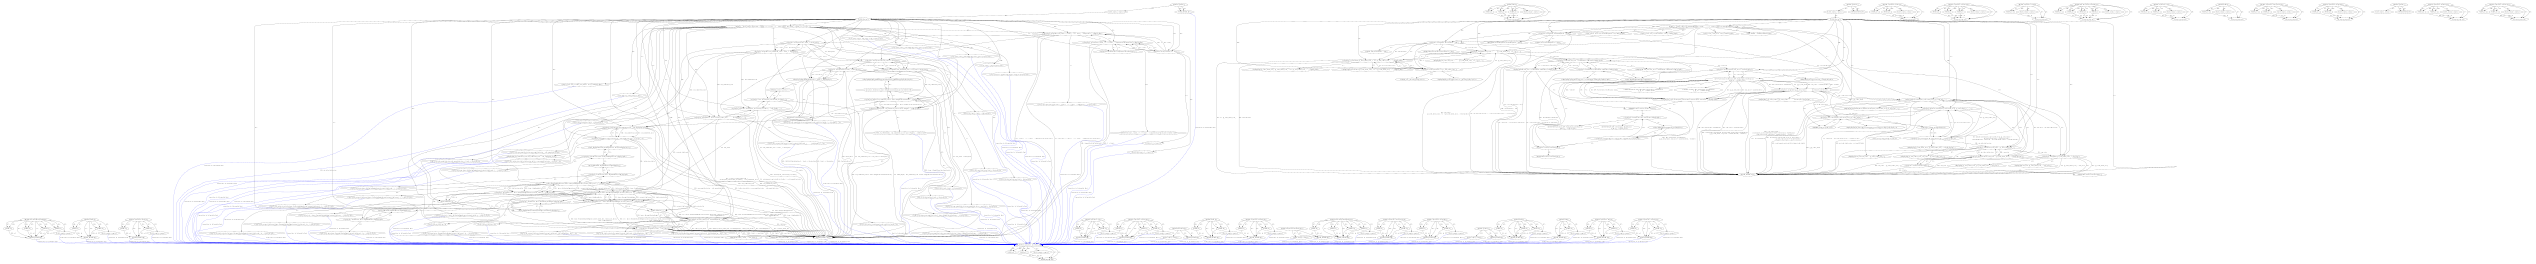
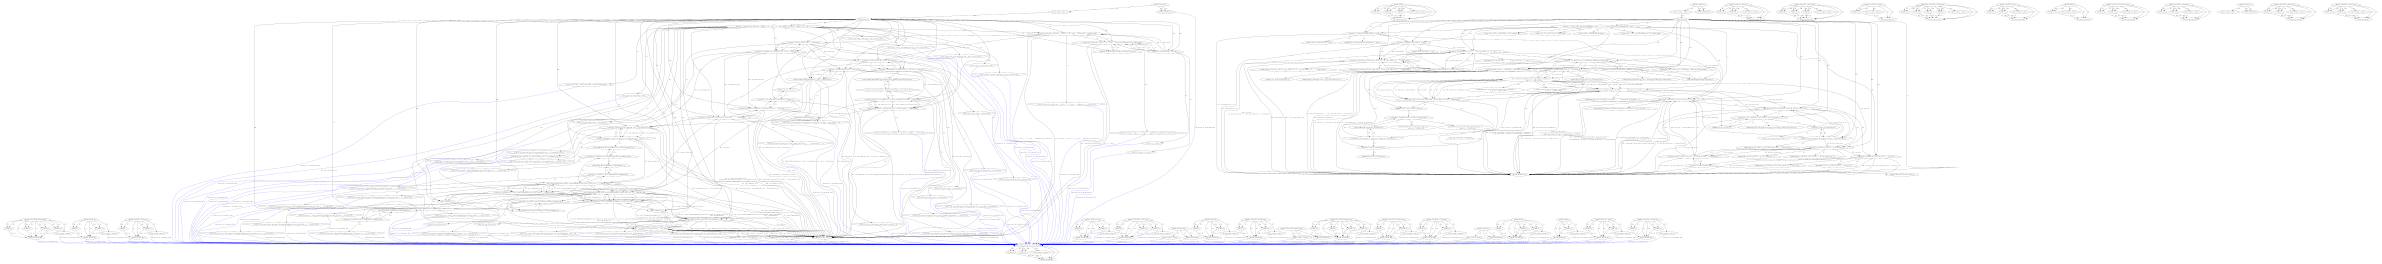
(1439, 52) -> none
(1840, 113) -> (1746, 84)
